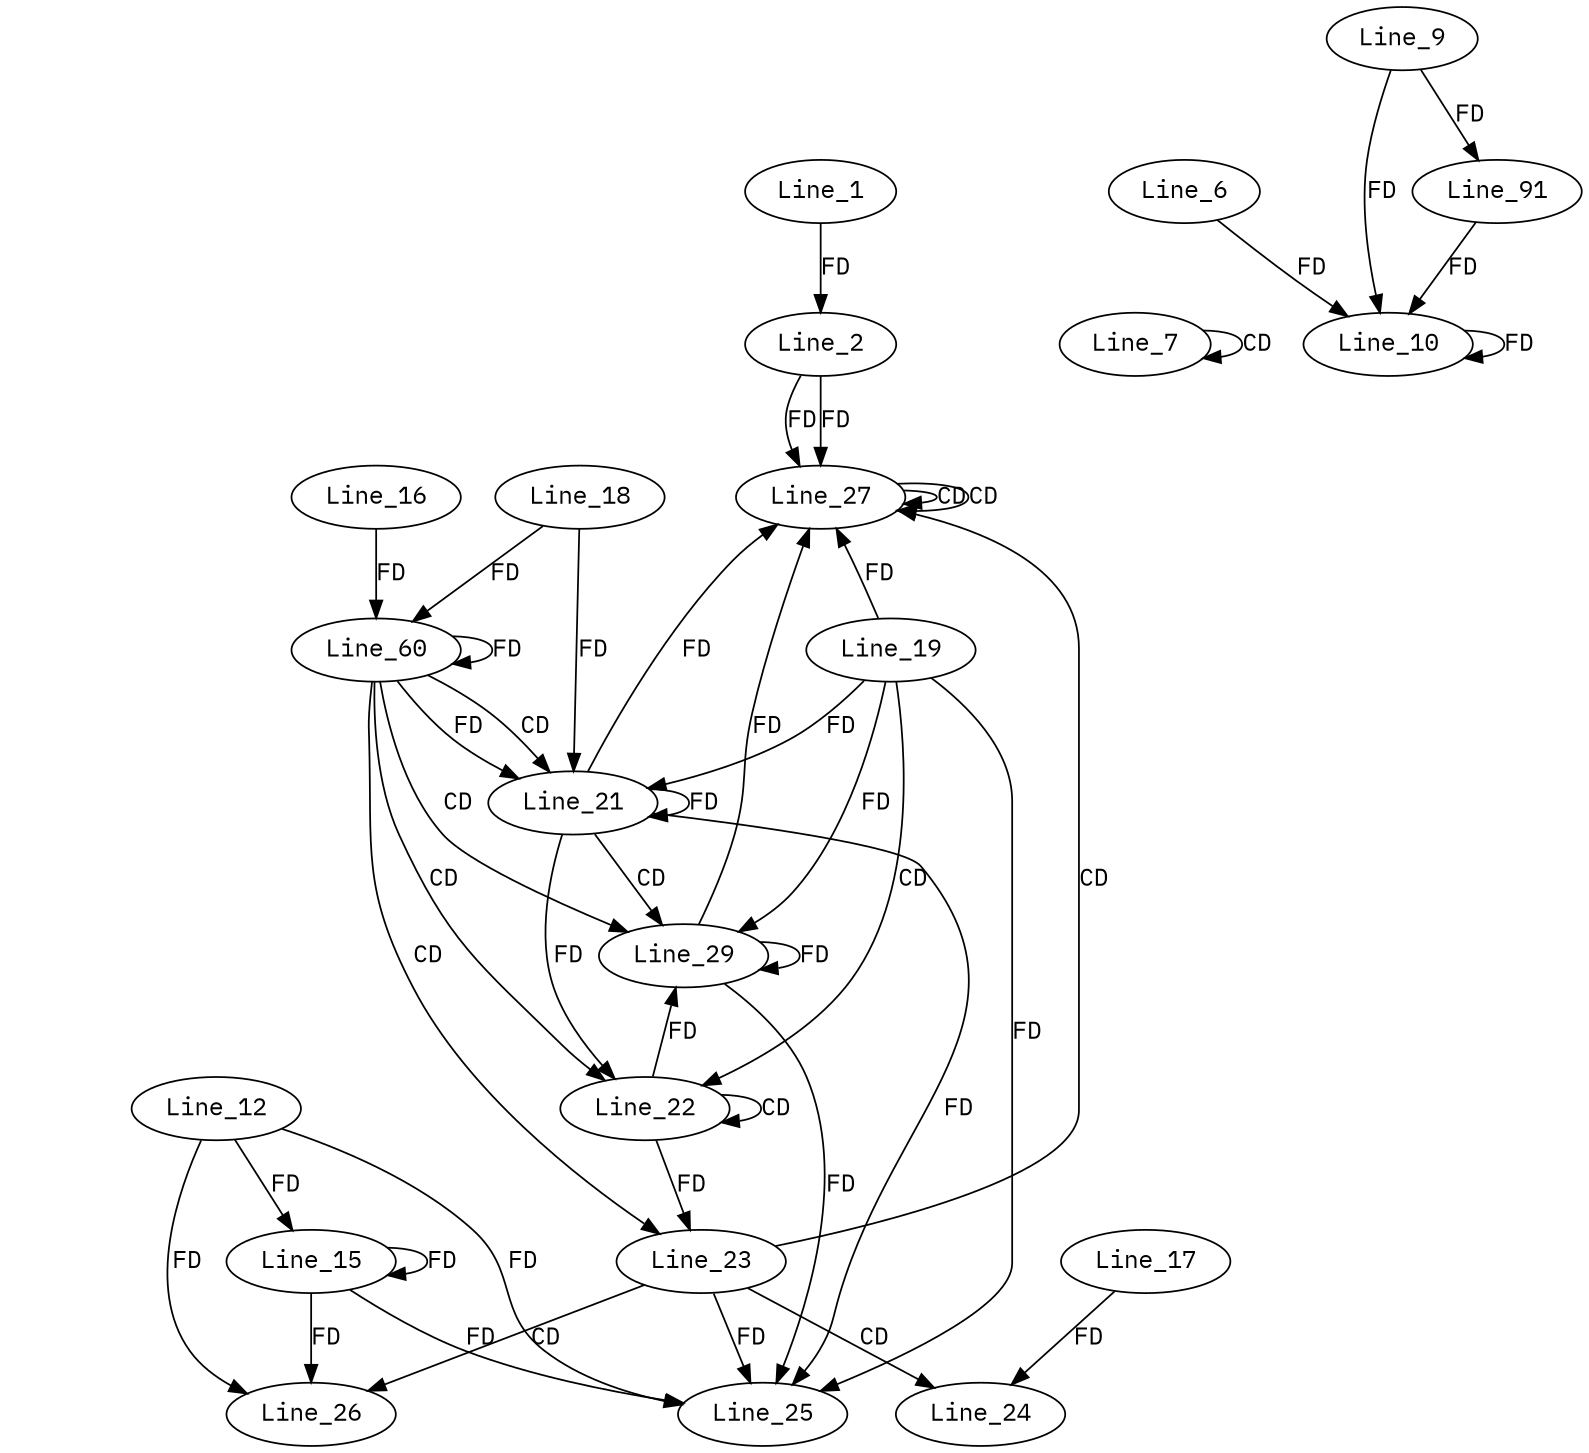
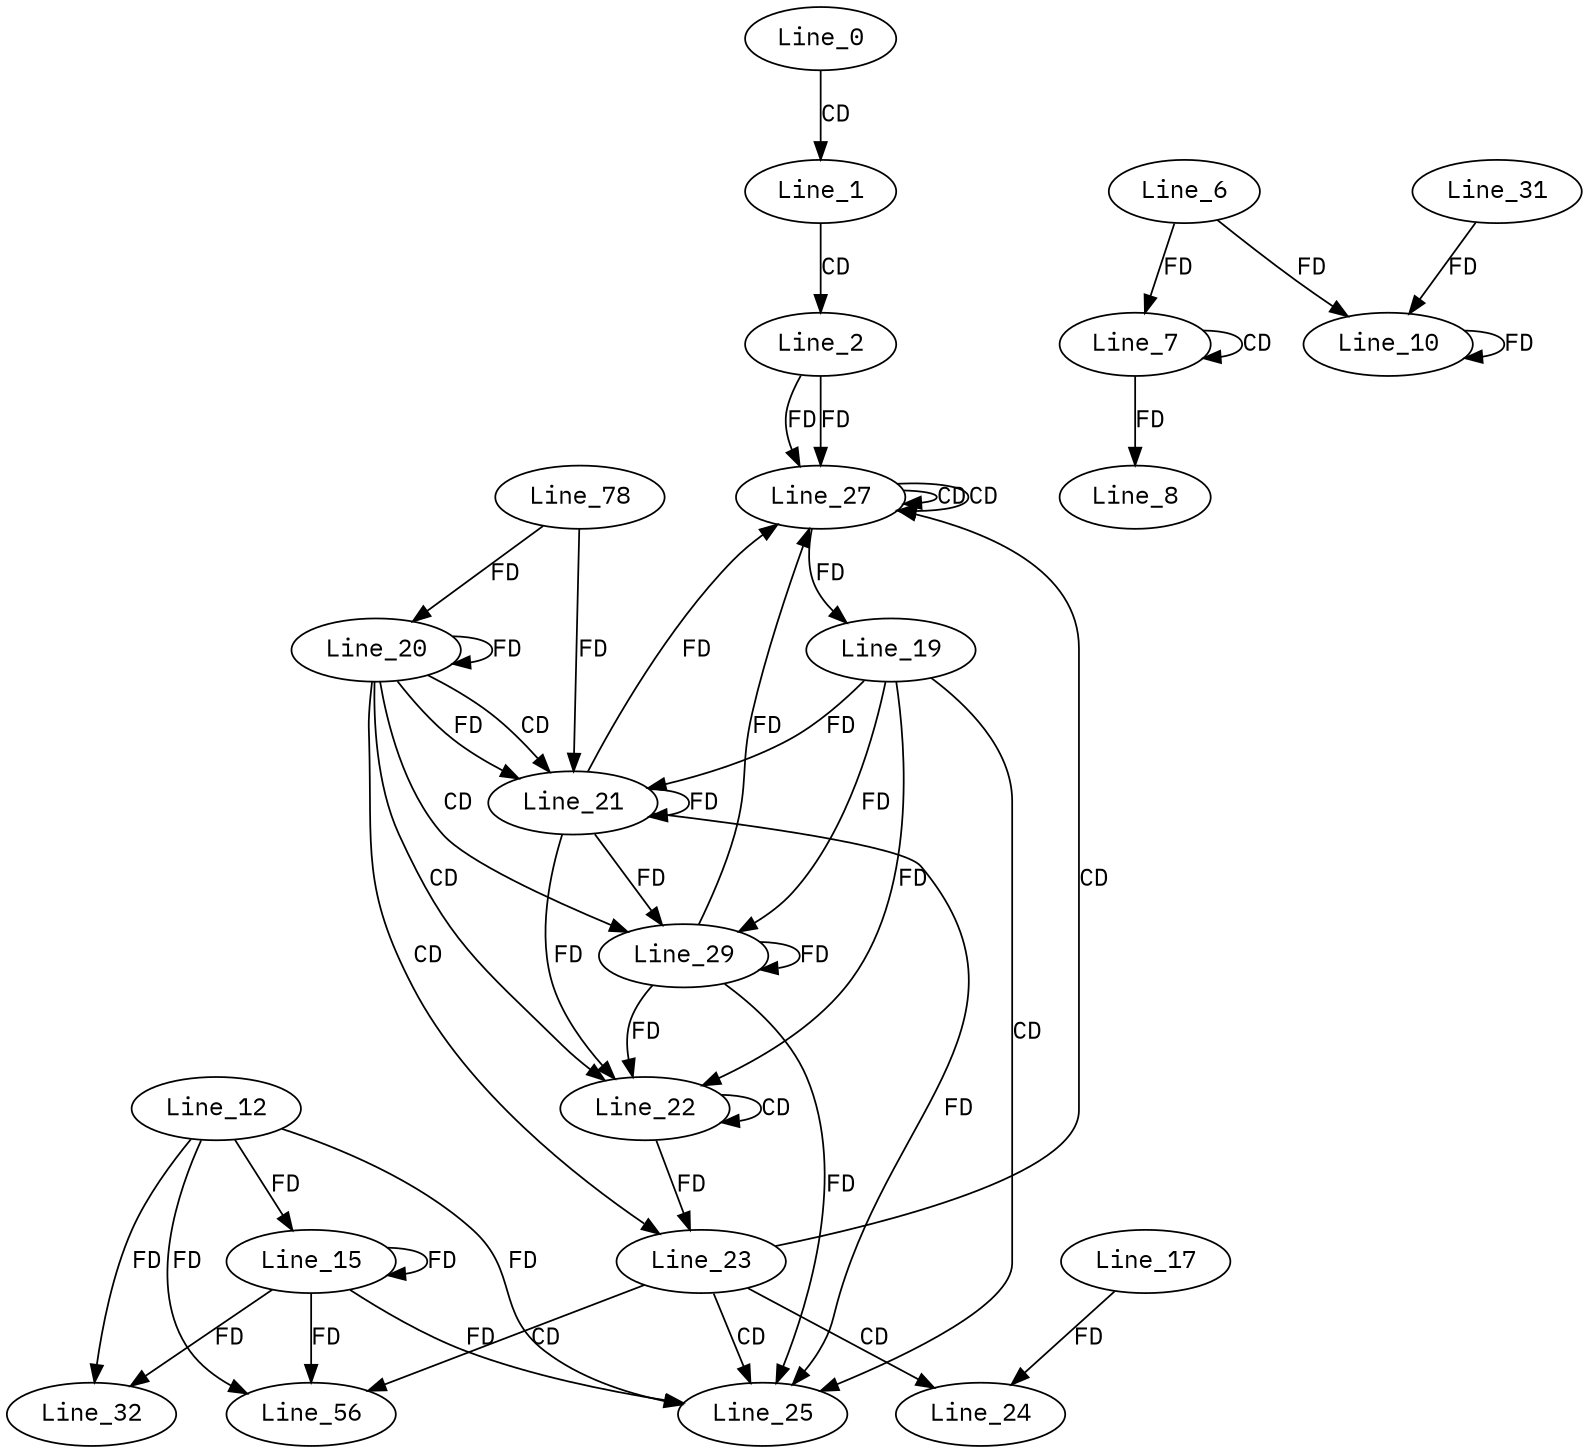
none -> (821, 39)
(1402, 39) -> none
(1497, 192) -> (1497, 192)
none -> (1162, 260)
(836, 268) -> (836, 268)
(376, 497) -> none
(580, 497) -> (580, 497)
none -> (1135, 497)
(862, 581) -> (811, 573)
(376, 650) -> (376, 650)
(651, 879) -> (651, 879)
(913, 879) -> (913, 879)
(1027, 1032) -> (1027, 1032)
(662, 1041) -> (631, 1019)
(751, 1338) -> (751, 1338)
none -> (92, 1414)
(311, 1414) -> (311, 1414)
